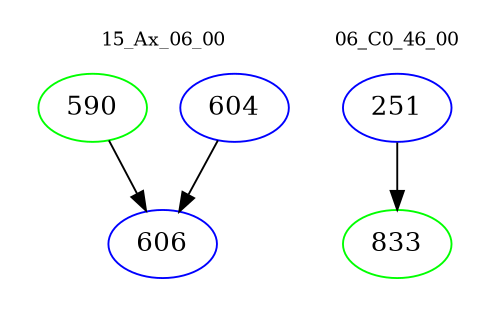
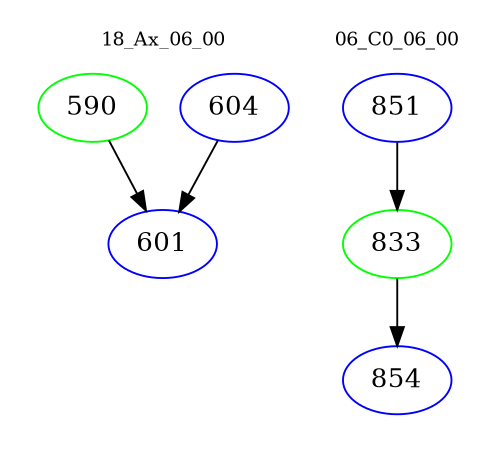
(164, 41) -> (164, 41)
(397, 41) -> (397, 41)
(397, 108) -> (397, 108)
(163, 244) -> (163, 244)
none -> (397, 380)
